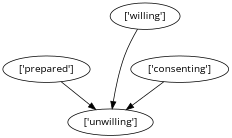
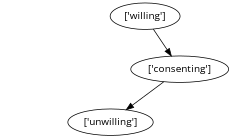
(122, 64) -> (160, 39)
(46, 69) -> none
